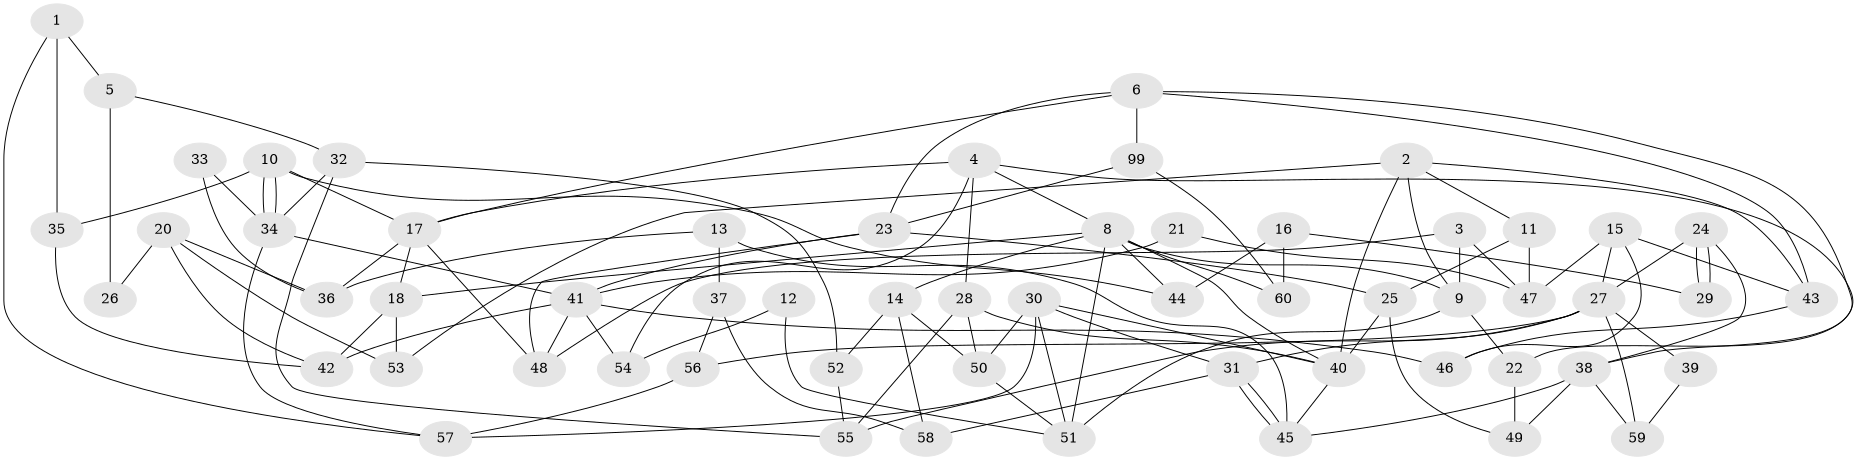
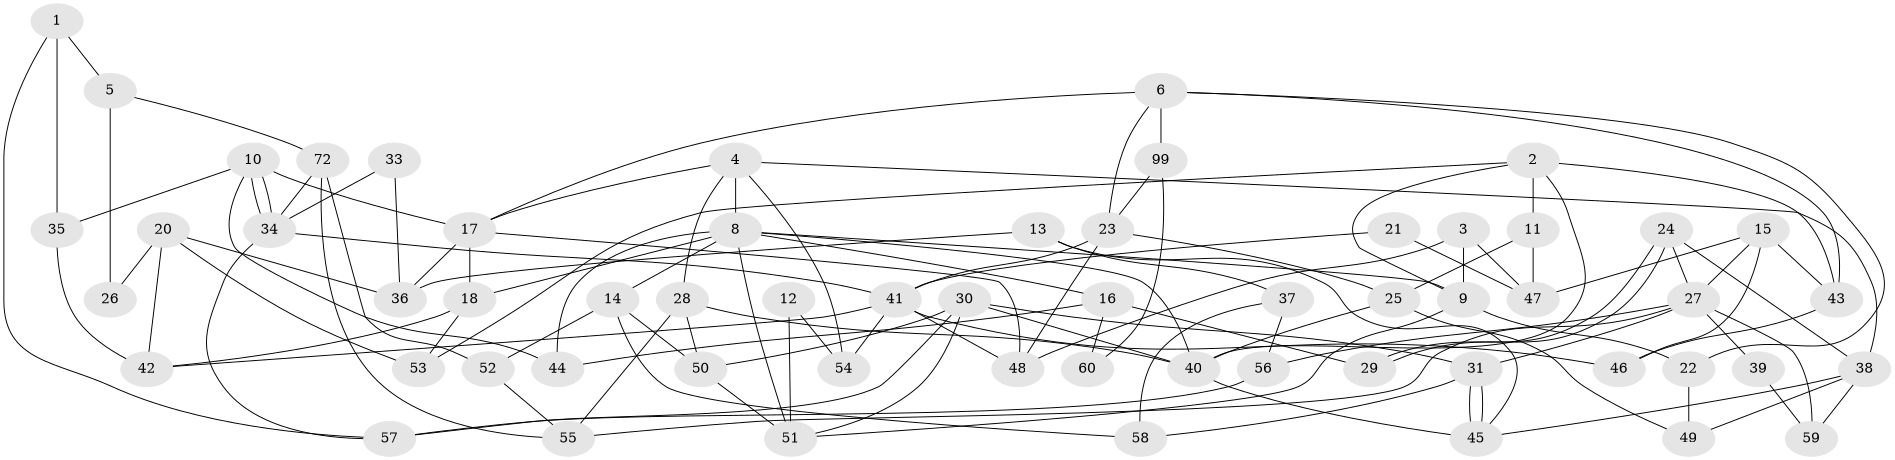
(339, 160) -> (323, 160)
(1226, 276) -> (923, 262)
